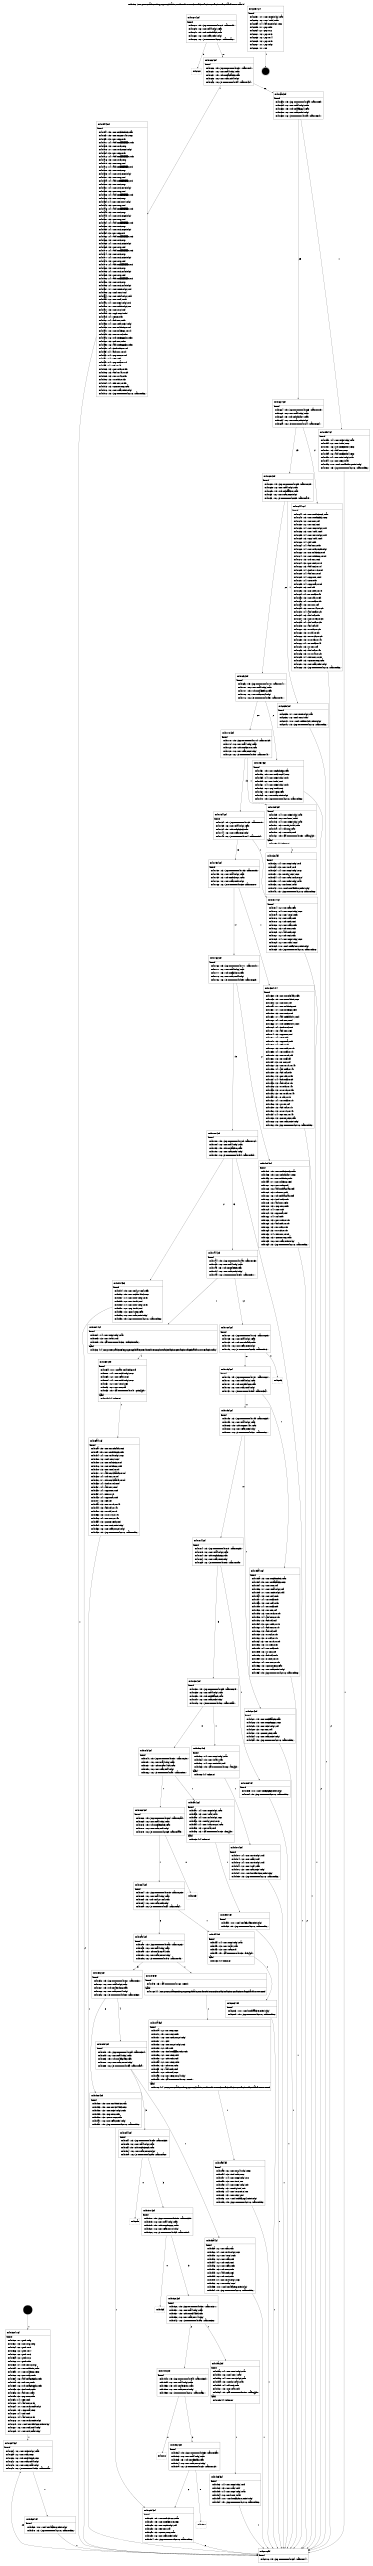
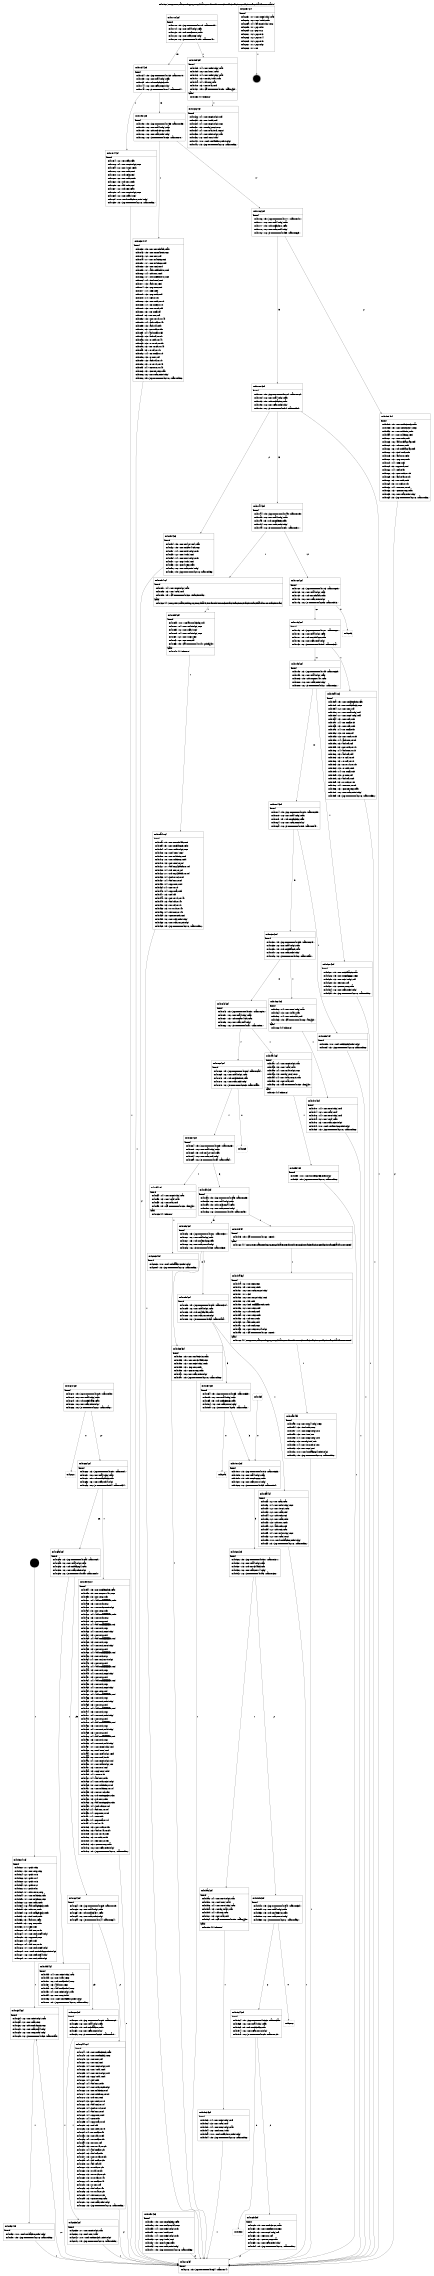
(261, 687) -> none
(163, 2271) -> (256, 1430)
(116, 2322) -> (196, 1822)
